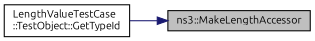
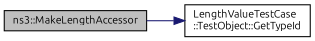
(143, 21) -> (160, 21)
